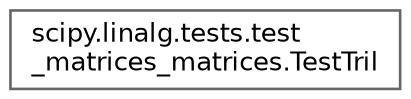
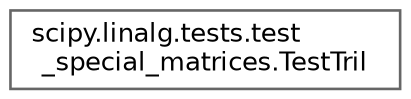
(205, 50) -> (205, 50)
